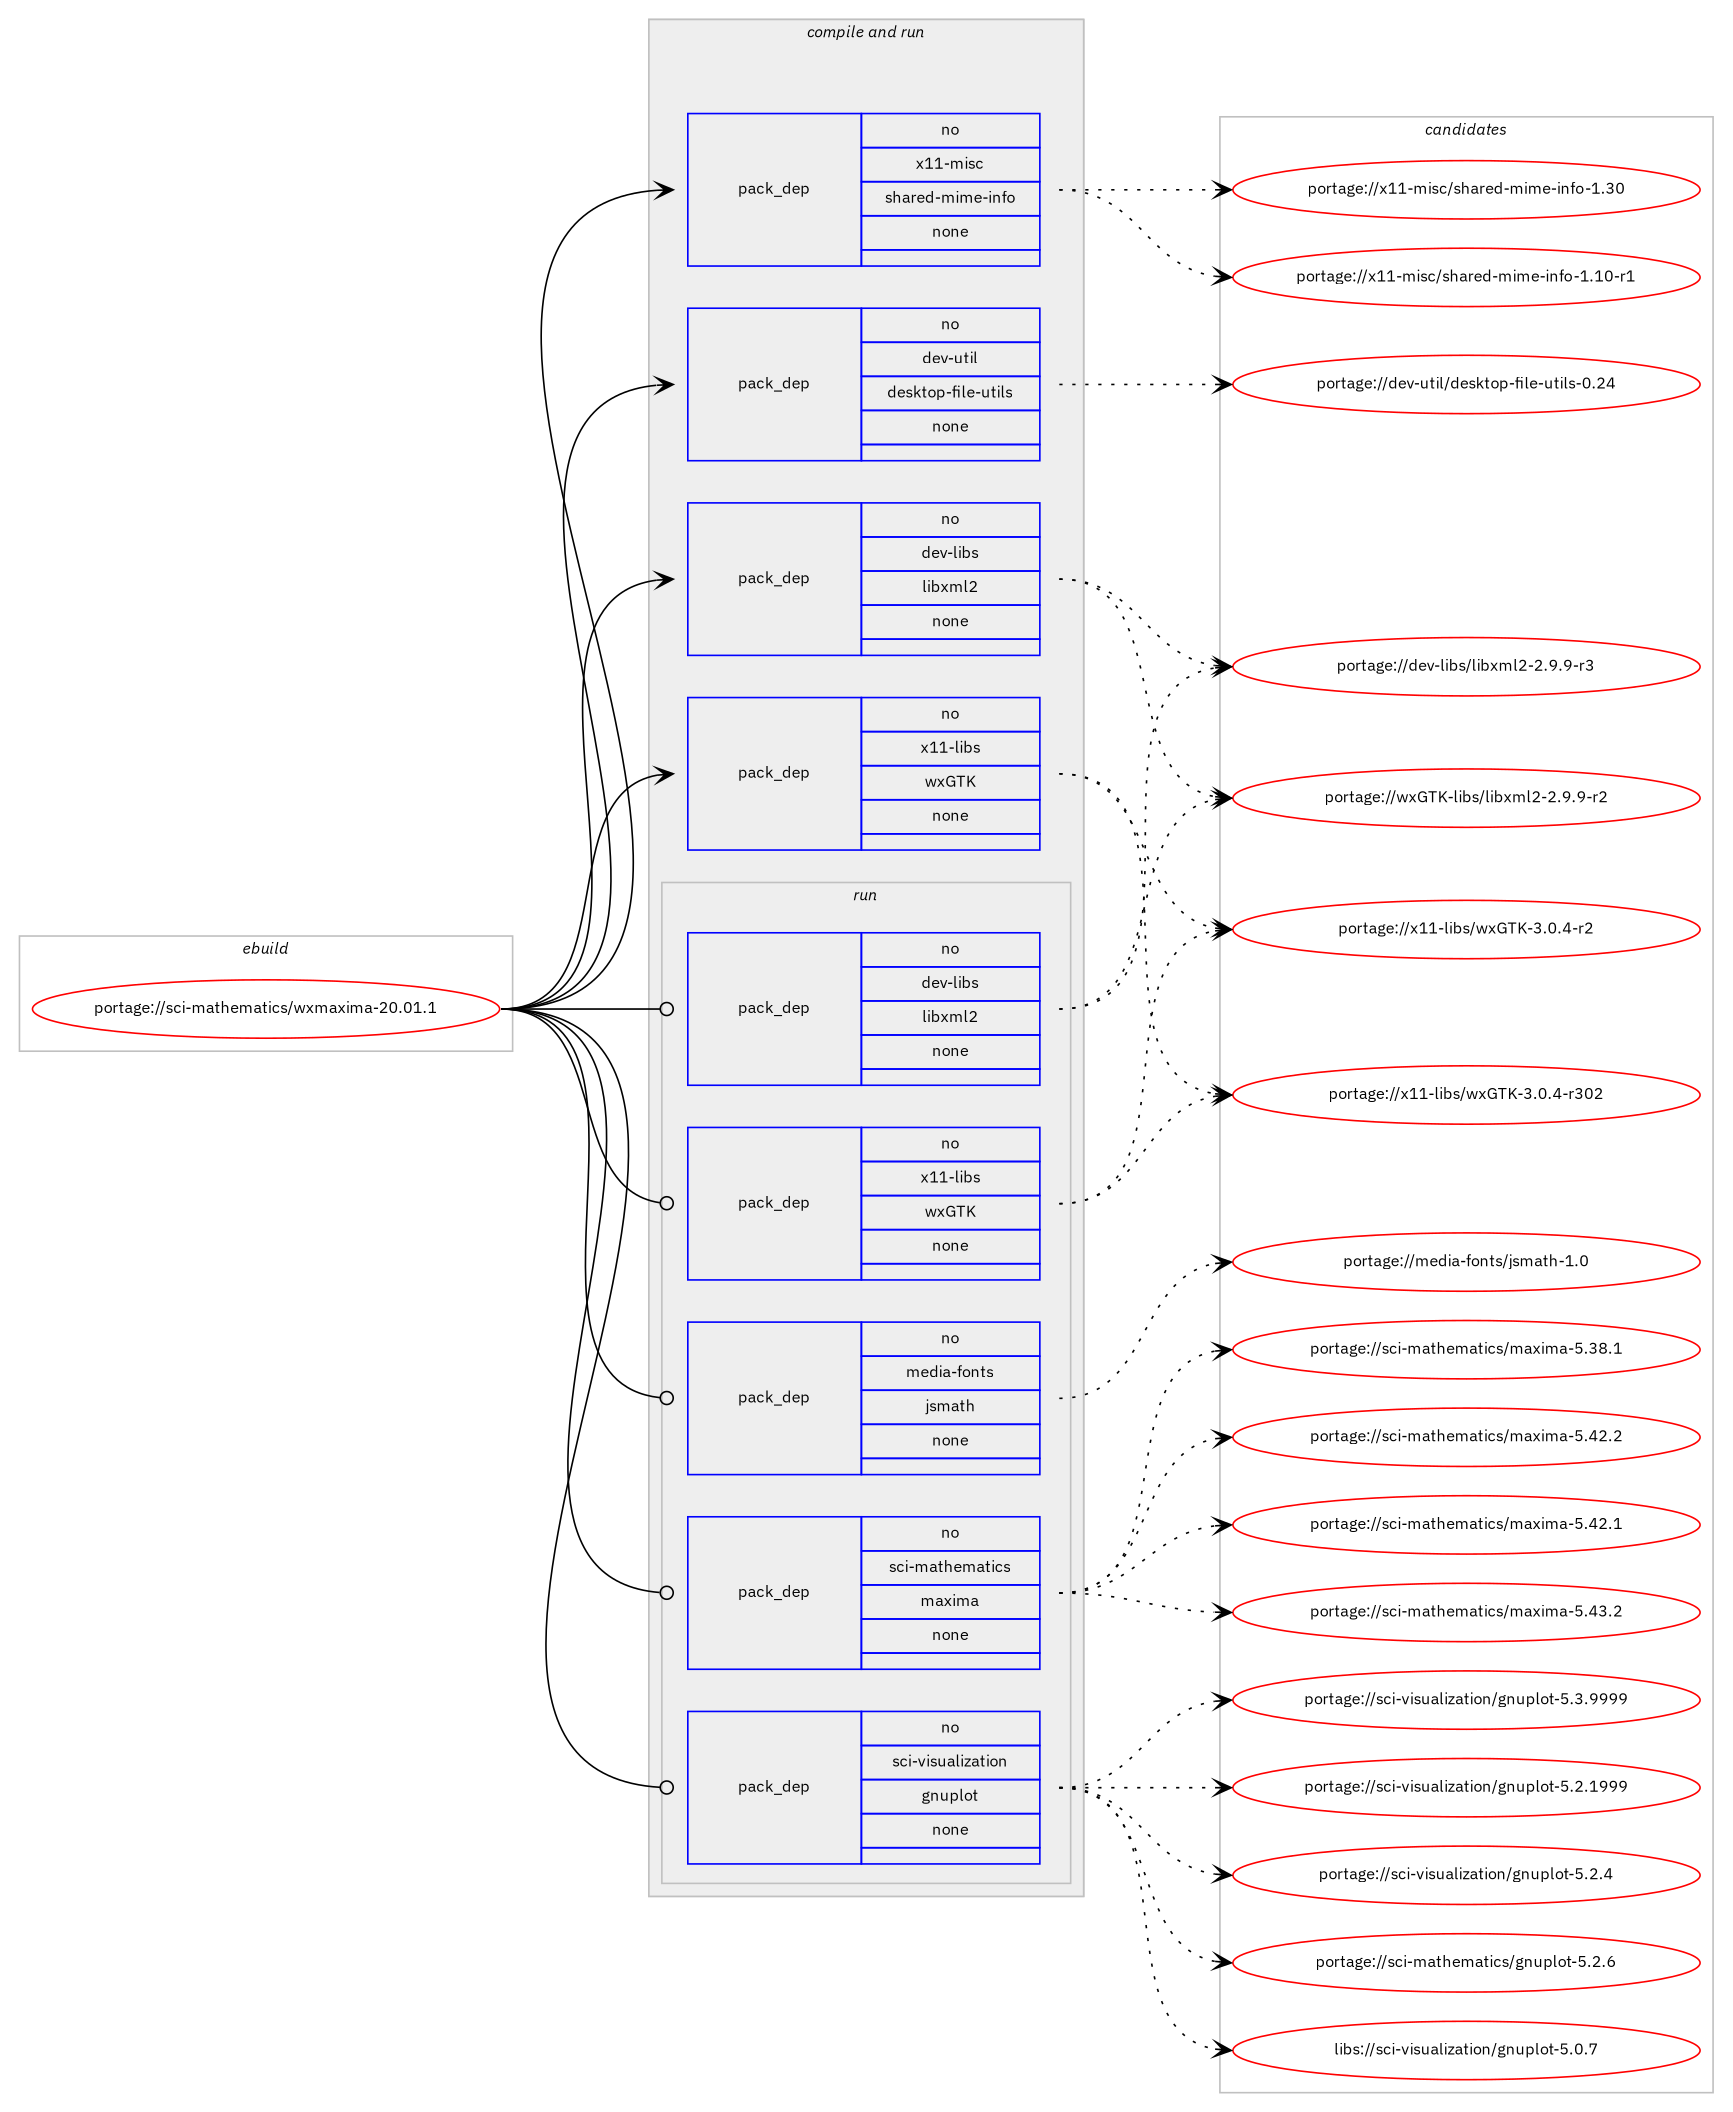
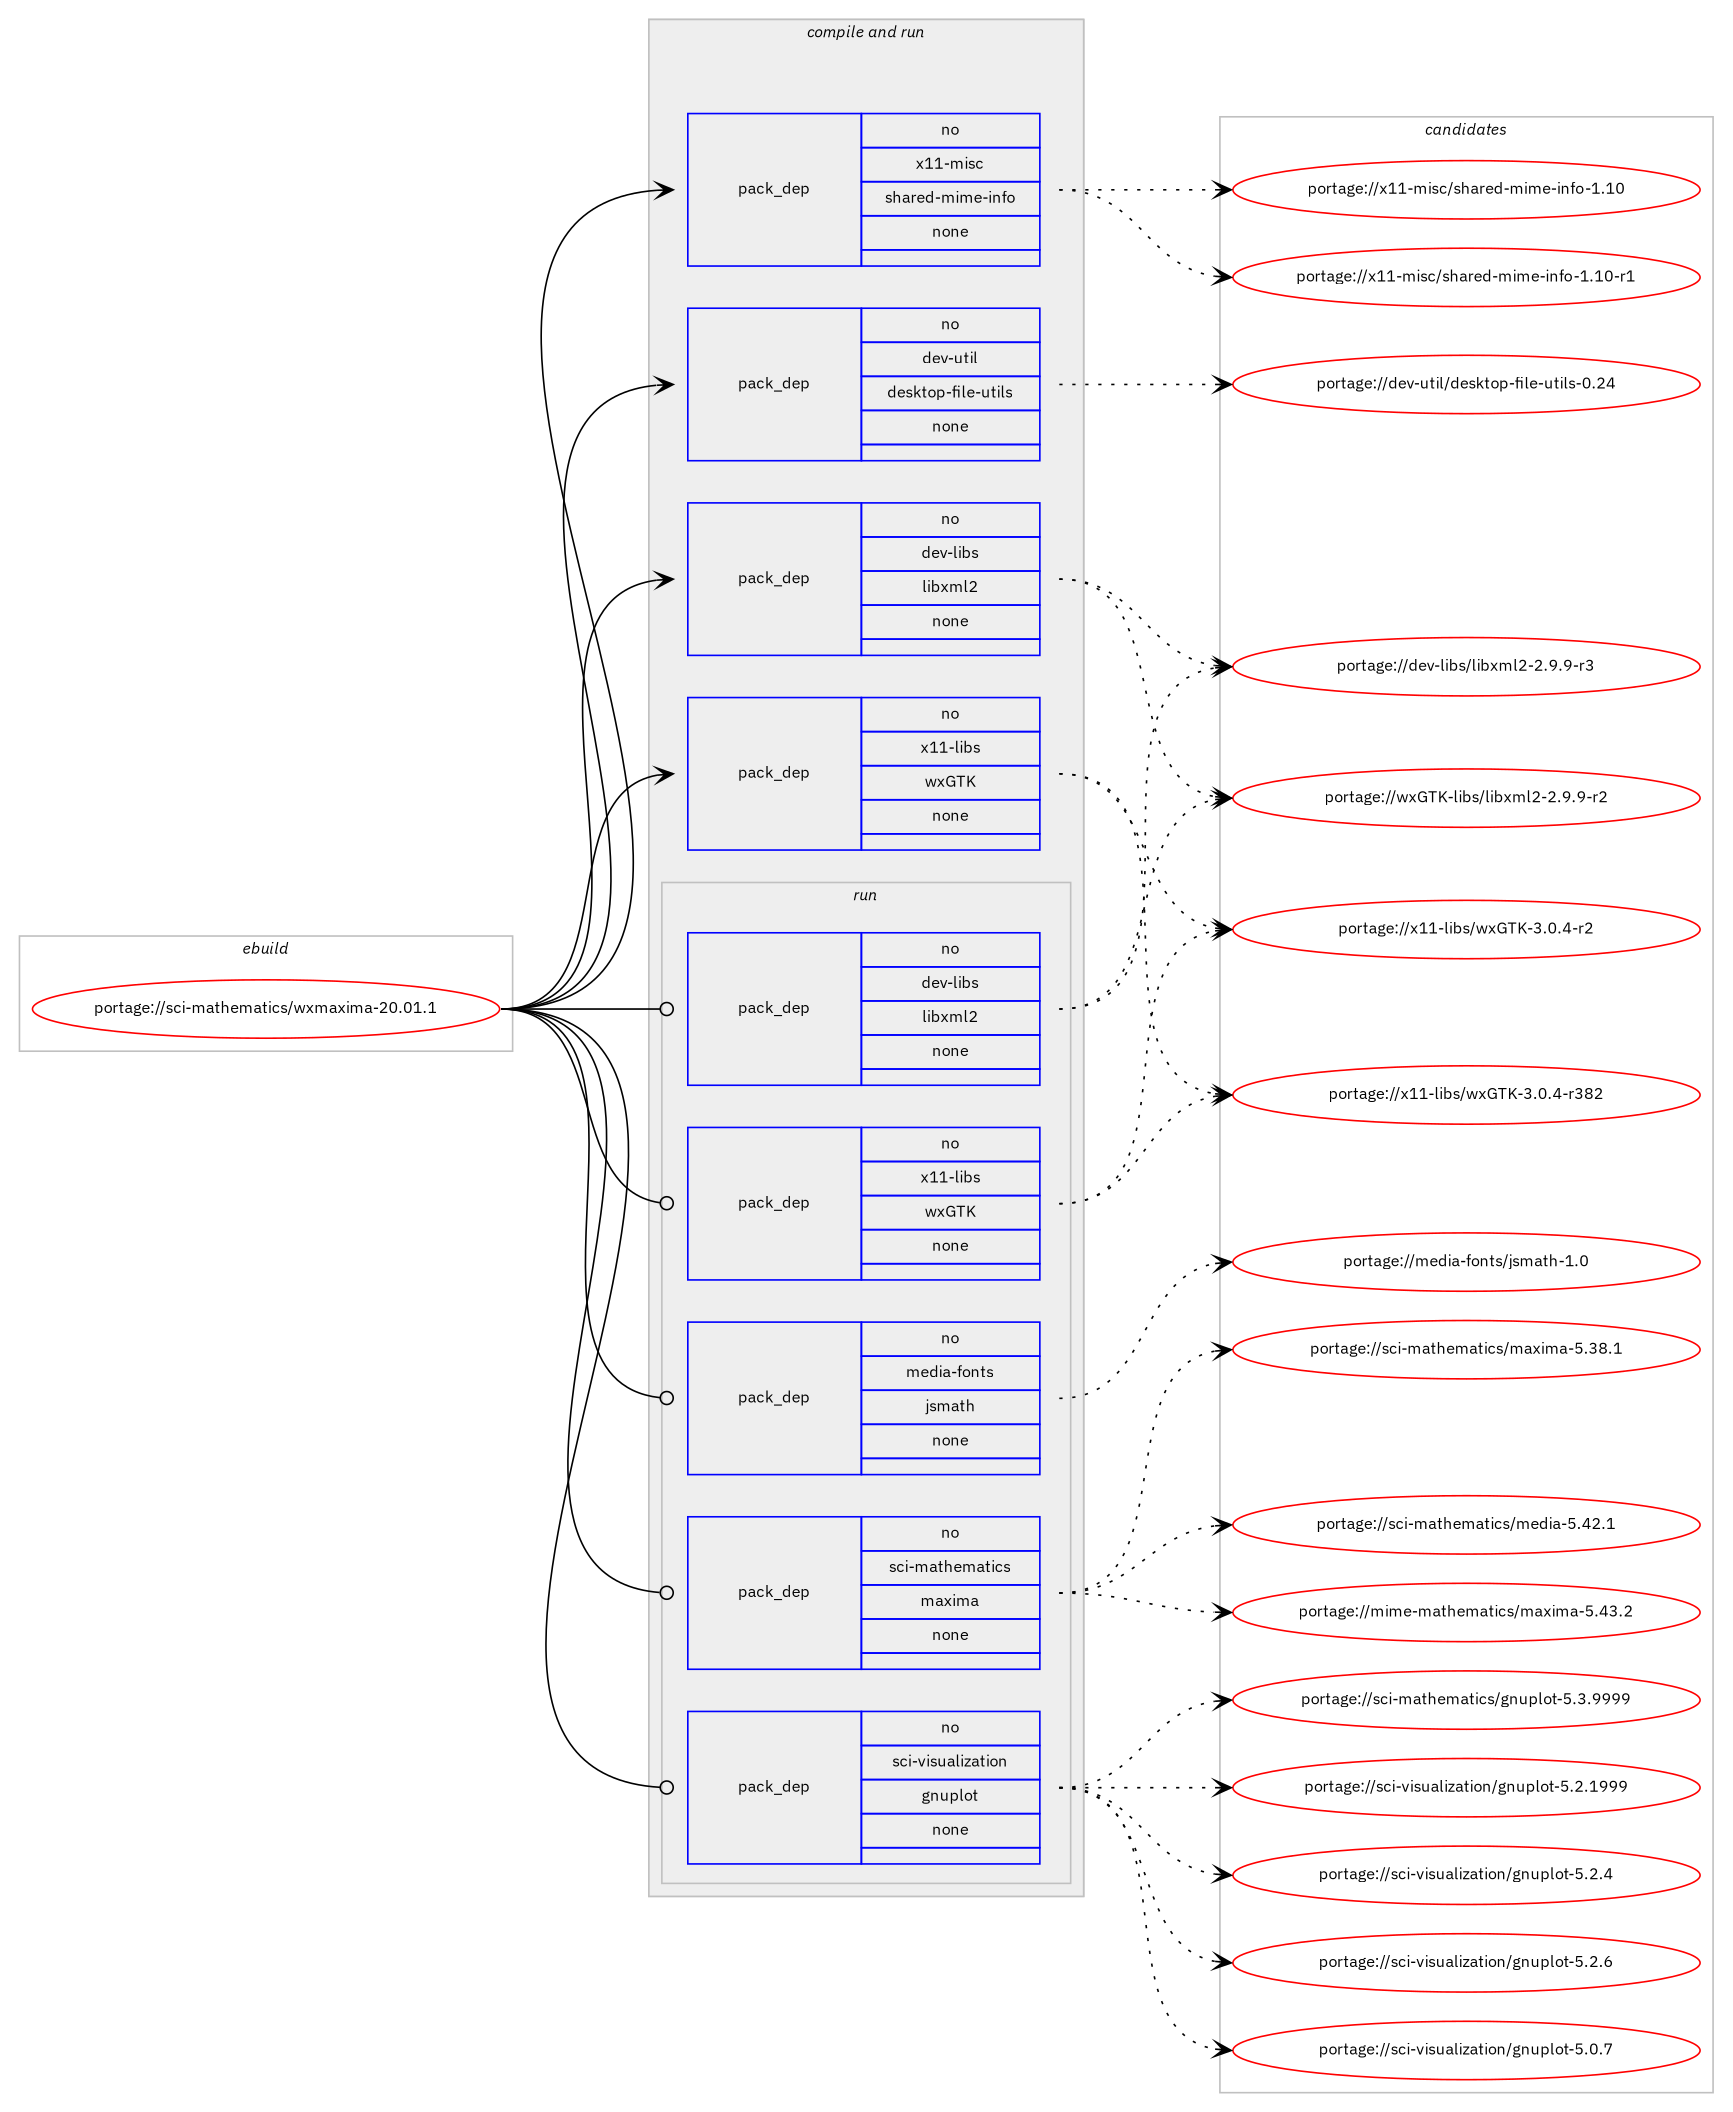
(1466, 190) -> (1466, 190)
(1466, 1095) -> (1466, 1095)
(1466, 1437) -> none
(1466, 1525) -> (1466, 1525)
(1466, 1612) -> (1466, 1612)
(1466, 1700) -> (1466, 1700)
(1466, 1963) -> (1466, 1963)
(1466, 2050) -> (1466, 2050)
